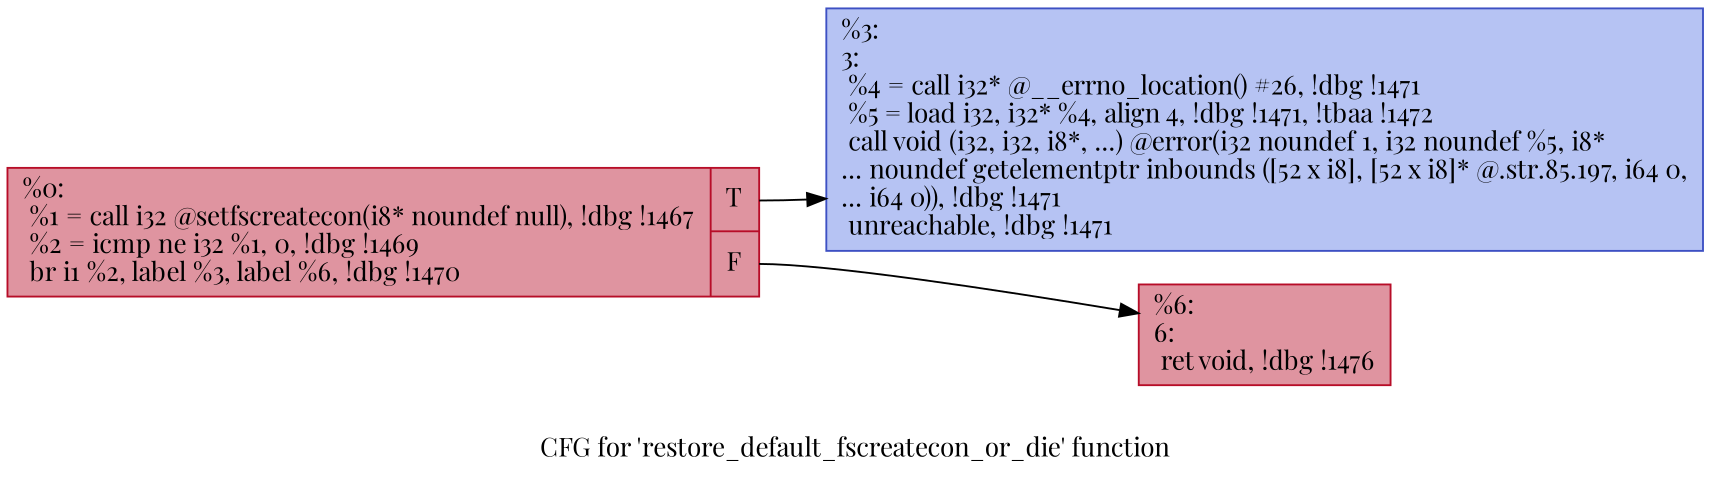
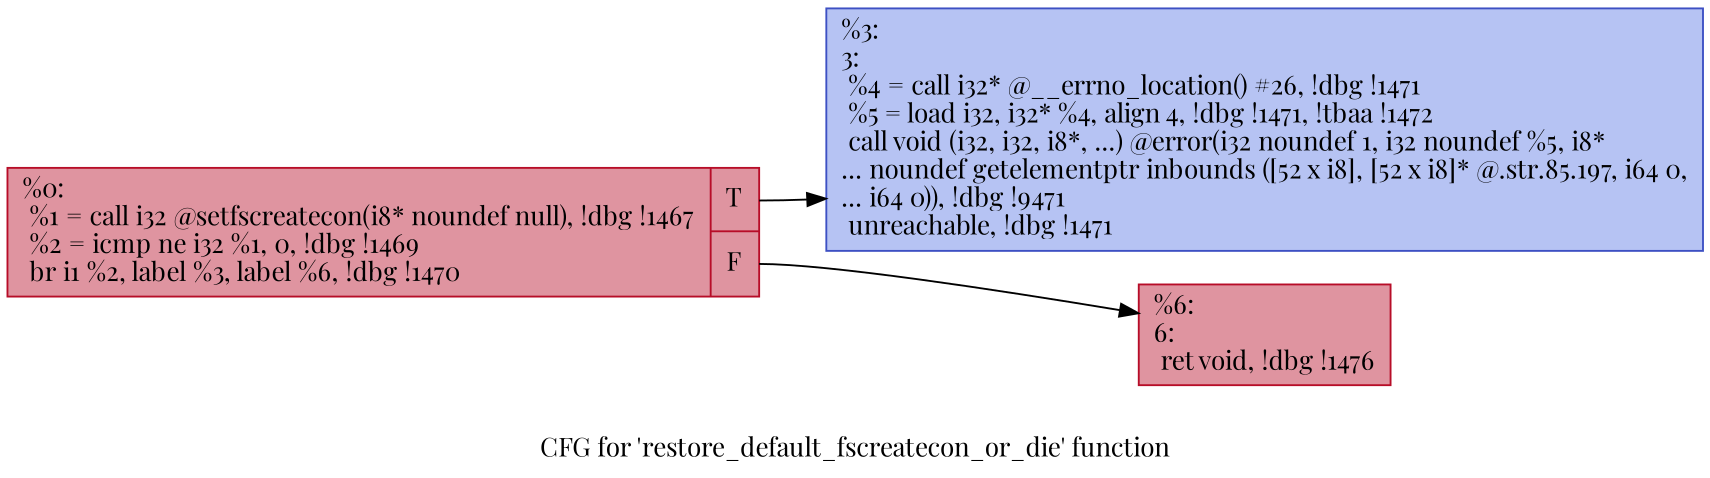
(951, 199) -> (954, 199)
